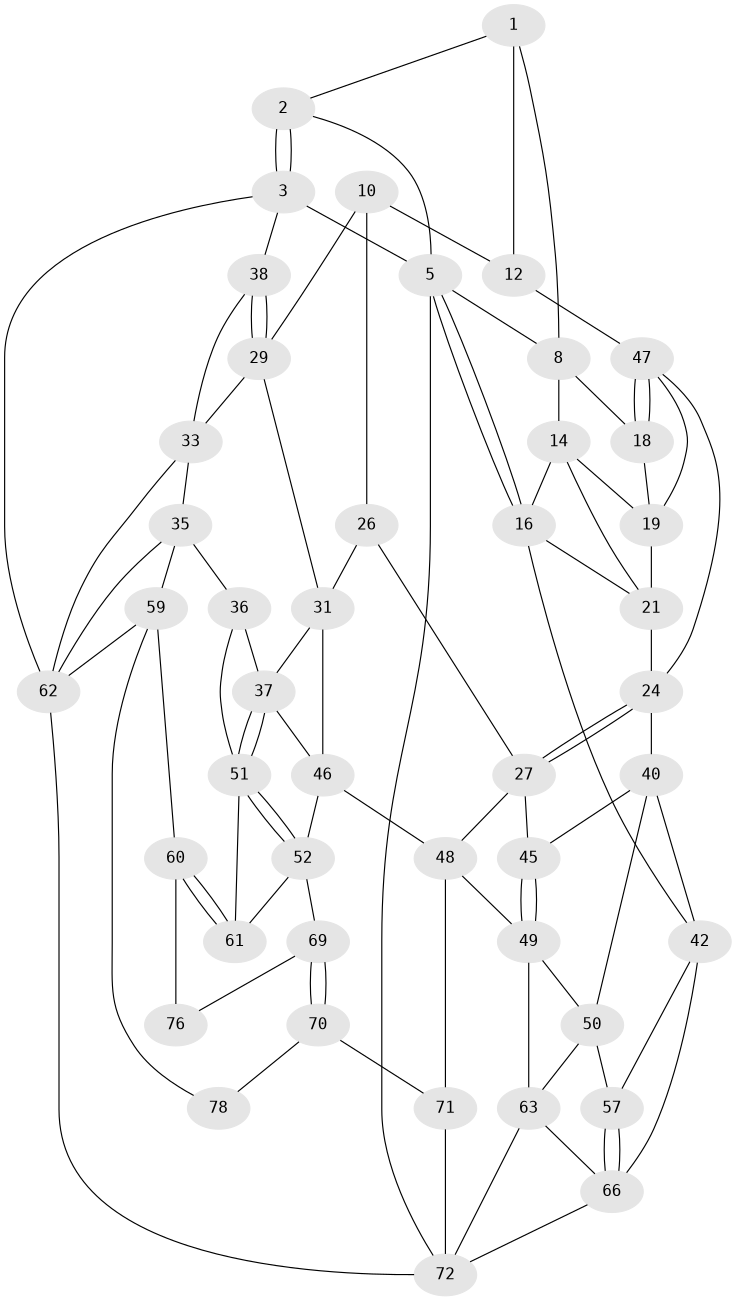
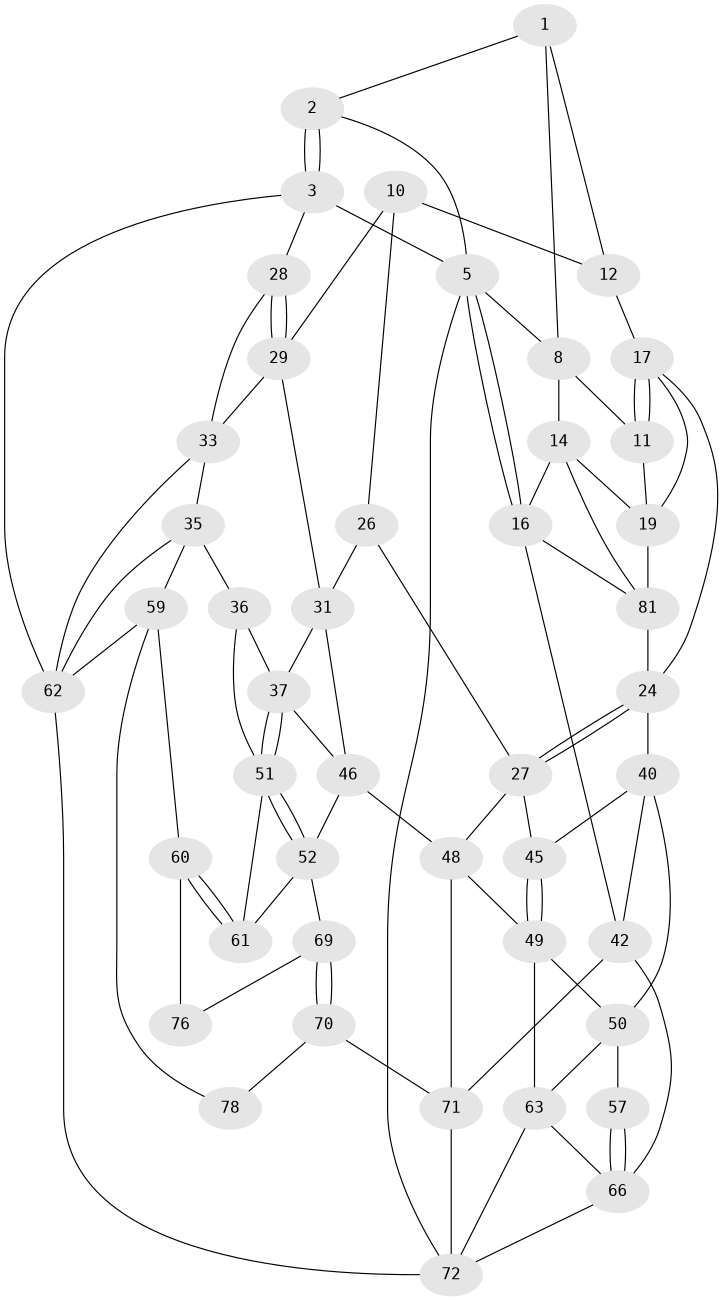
(259, 275) -> (279, 275)
(642, 359) -> (642, 359)
(642, 442) -> (642, 442)
(651, 609) -> (648, 609)
(656, 1025) -> (542, 1018)
